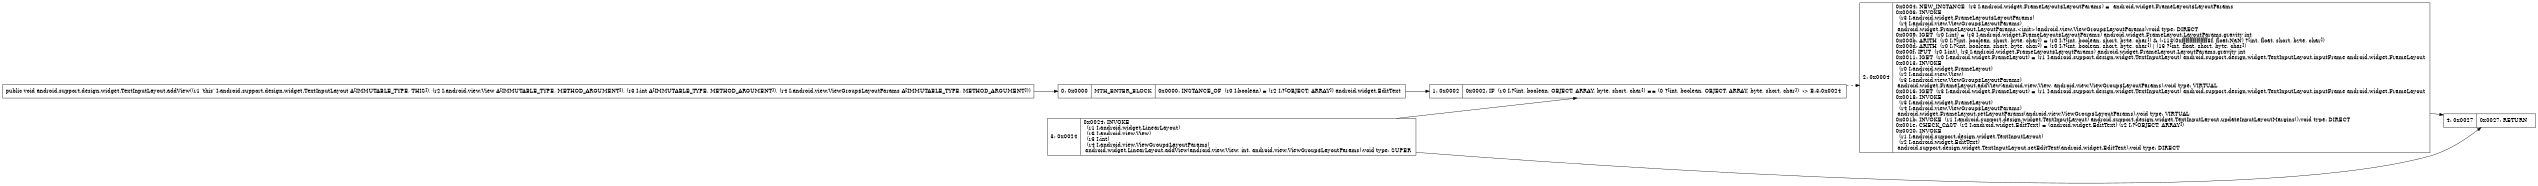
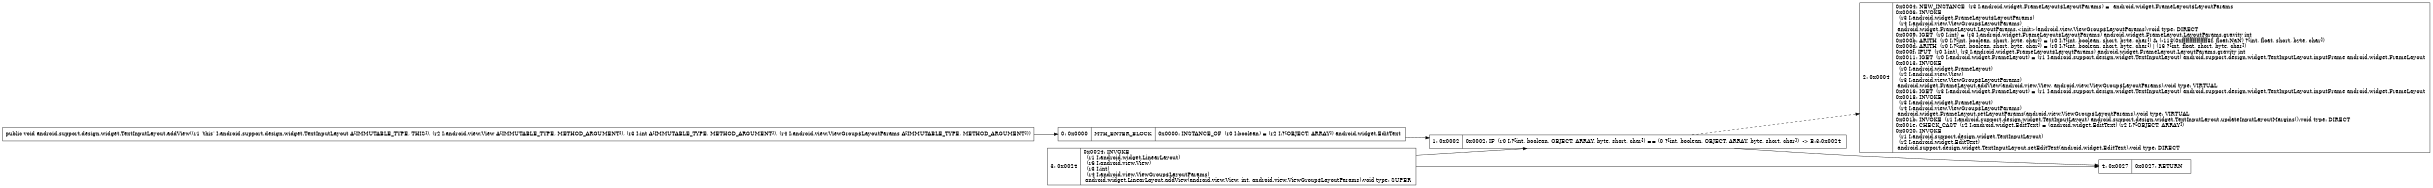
(2435, 114) -> (1914, 159)
